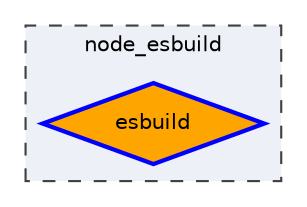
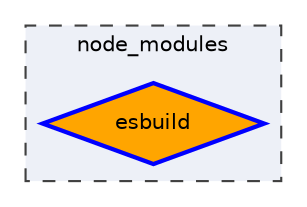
(153, 46) -> (153, 46)
